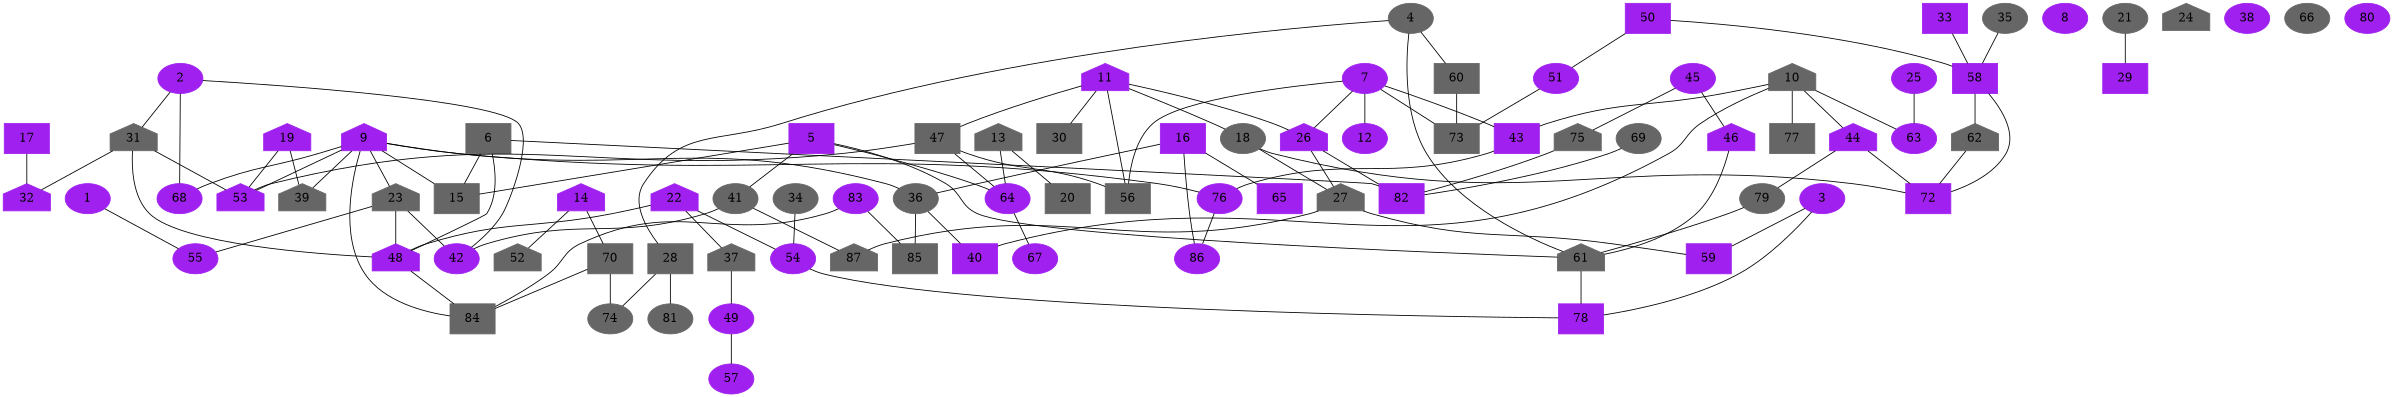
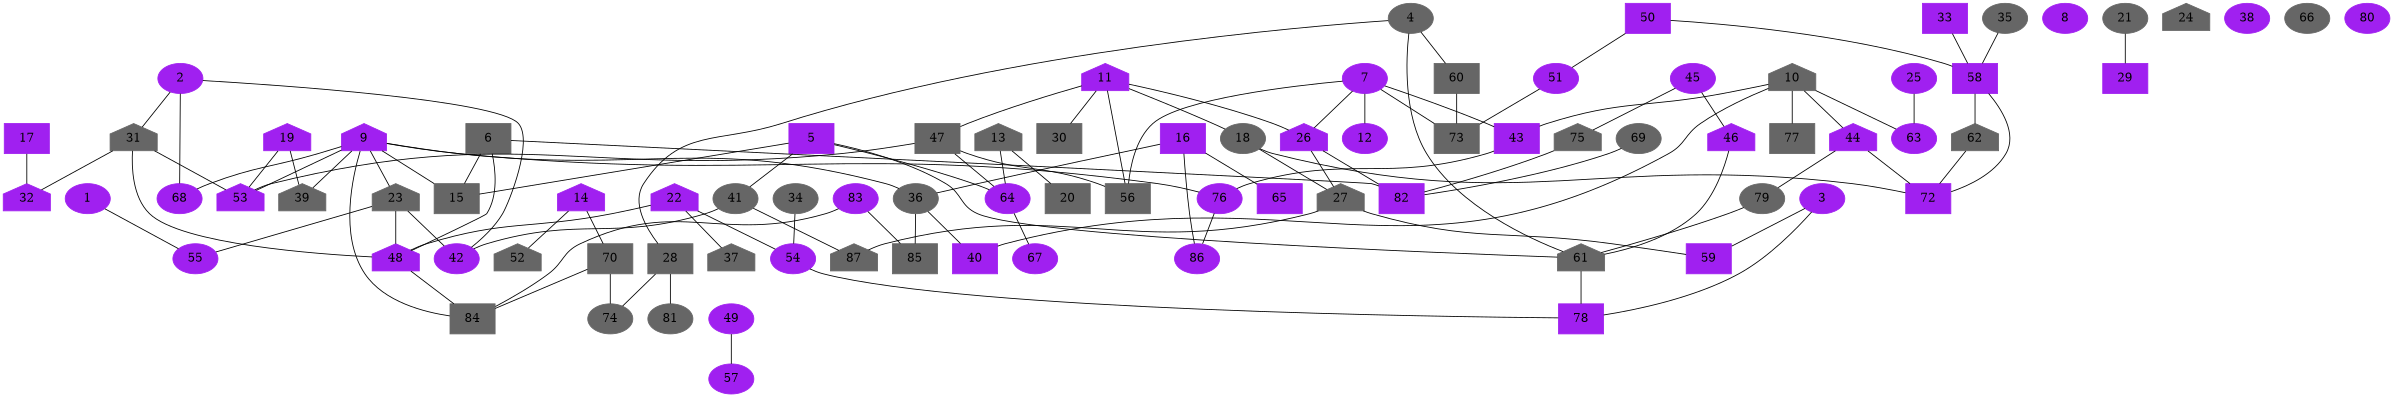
(731, 287) -> none
